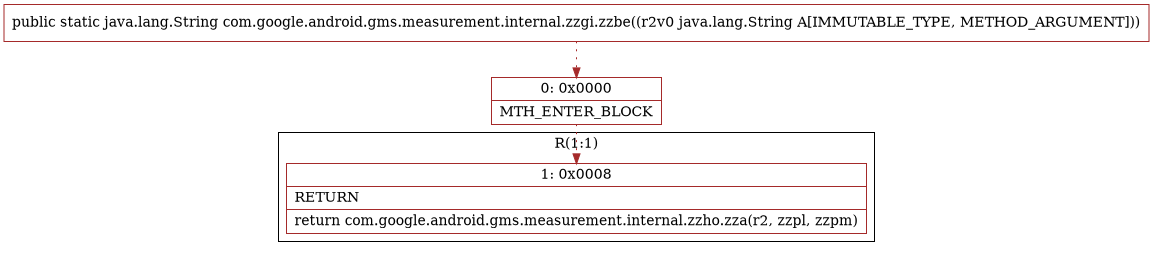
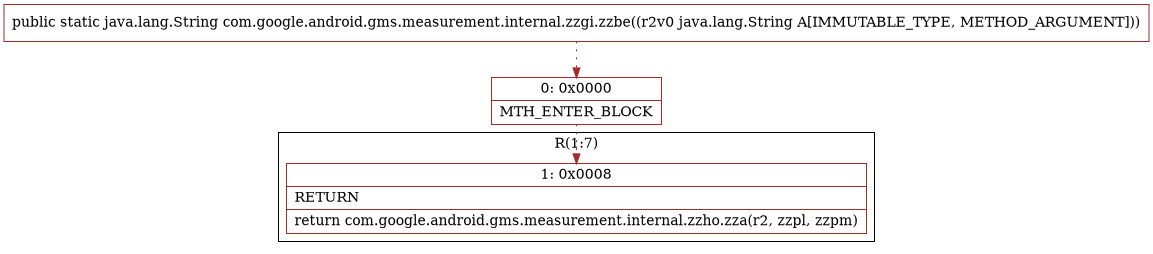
(576, 144) -> (576, 144)
